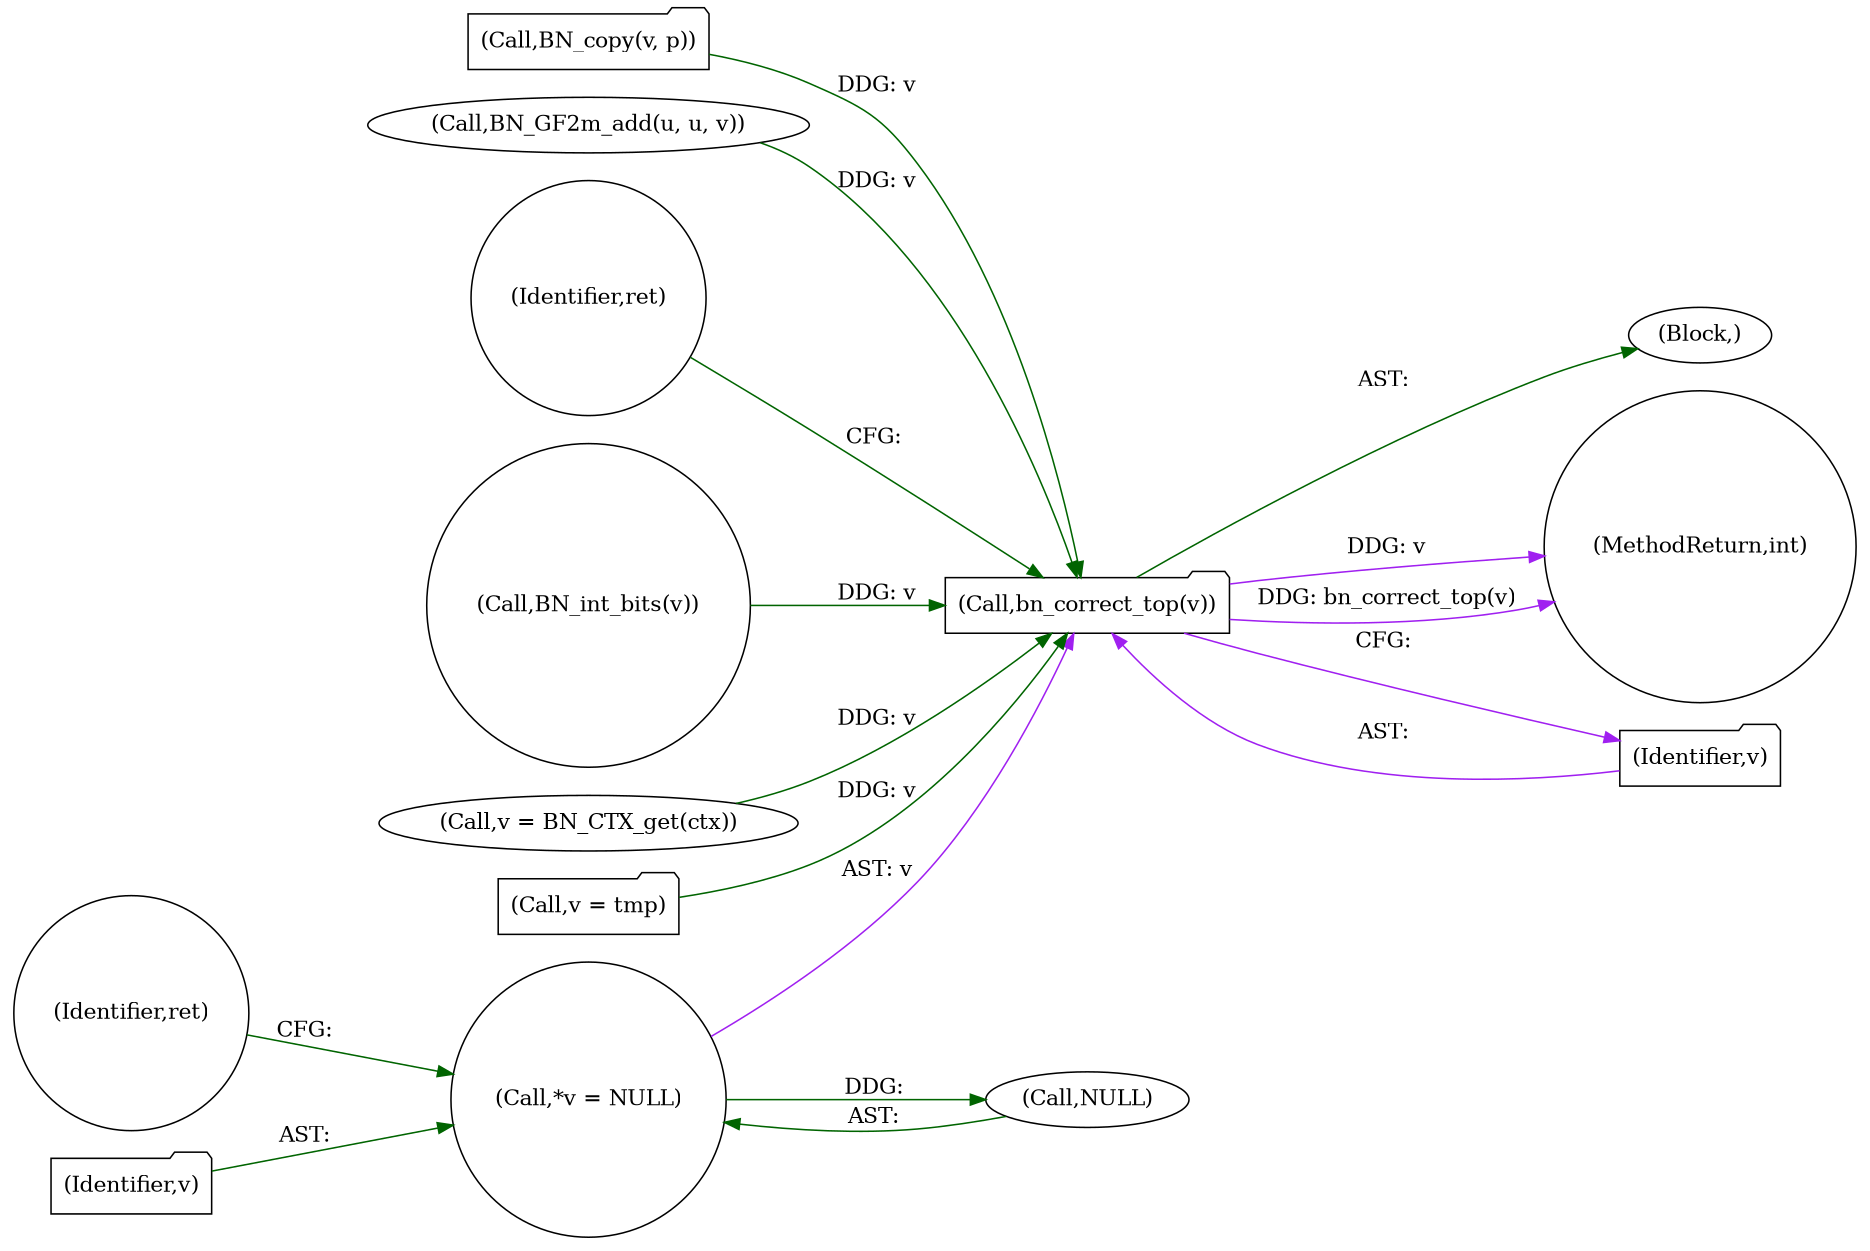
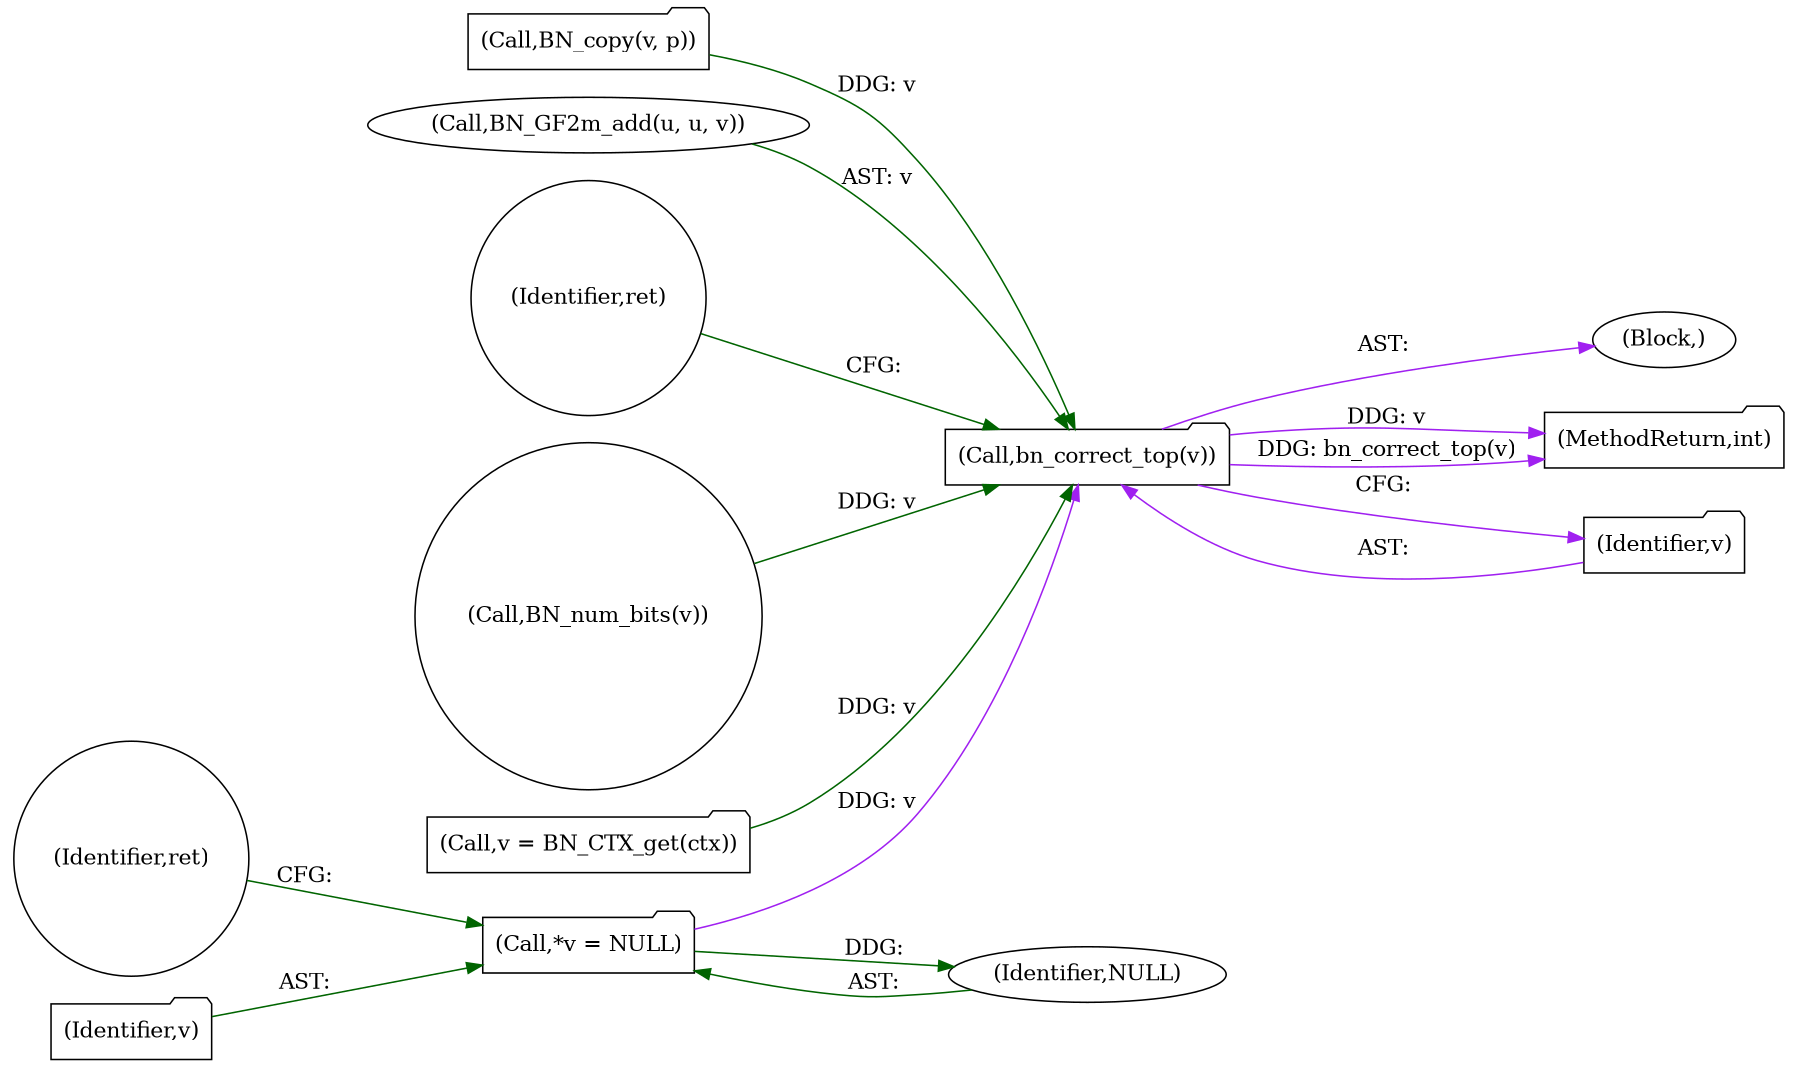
(877, 181) -> (877, 178)
(1374, 452) -> (1368, 377)
(1700, 547) -> (1664, 440)
(589, 605) -> (589, 616)
(589, 823) -> (589, 845)
(877, 870) -> (877, 802)
(589, 907) -> none
(589, 1100) -> (589, 945)
(1087, 1100) -> (1087, 975)
